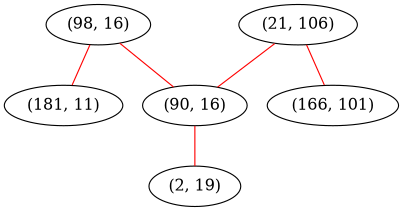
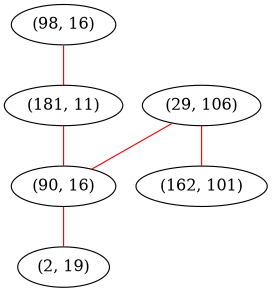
(298, 25) -> (202, 105)
(147, 65) -> (64, 146)
(333, 105) -> (202, 186)
